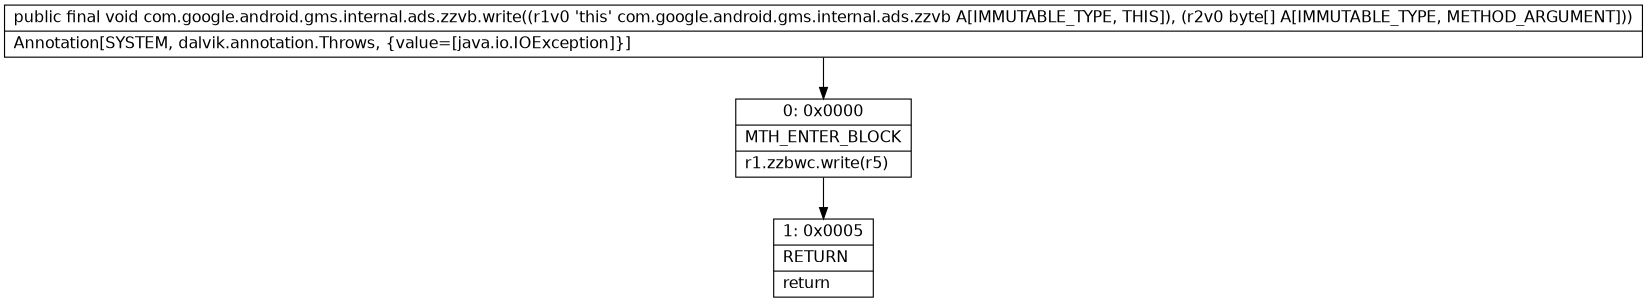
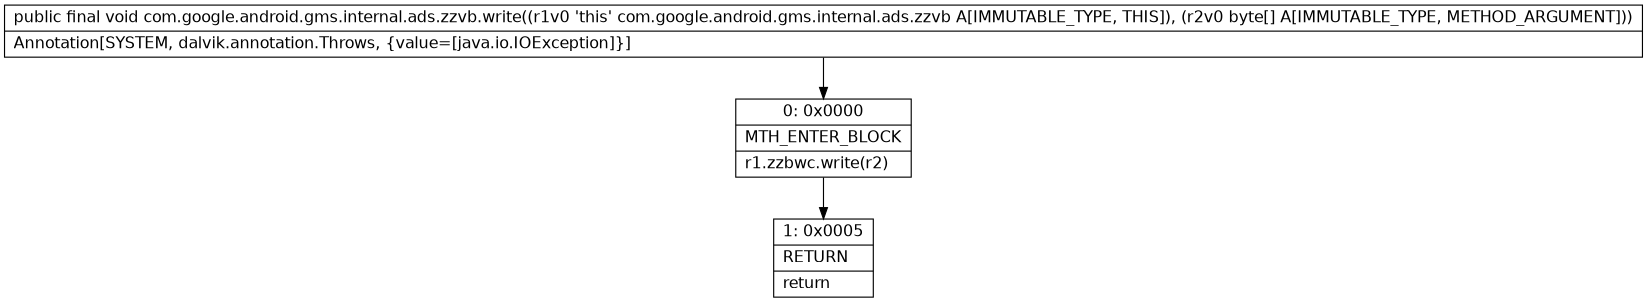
(817, 164) -> (817, 164)
